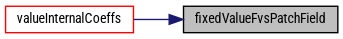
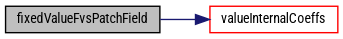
(151, 19) -> (178, 19)
